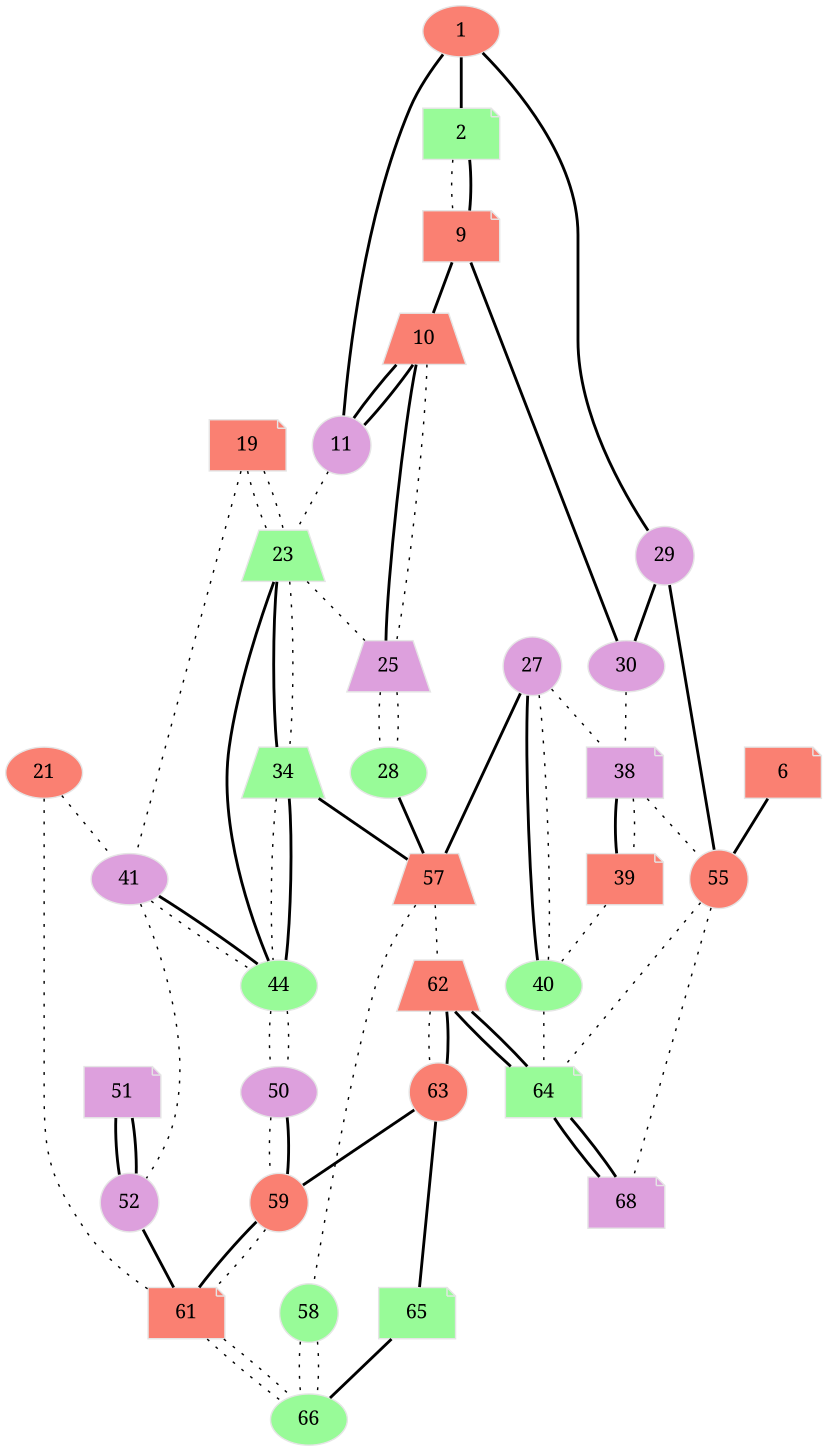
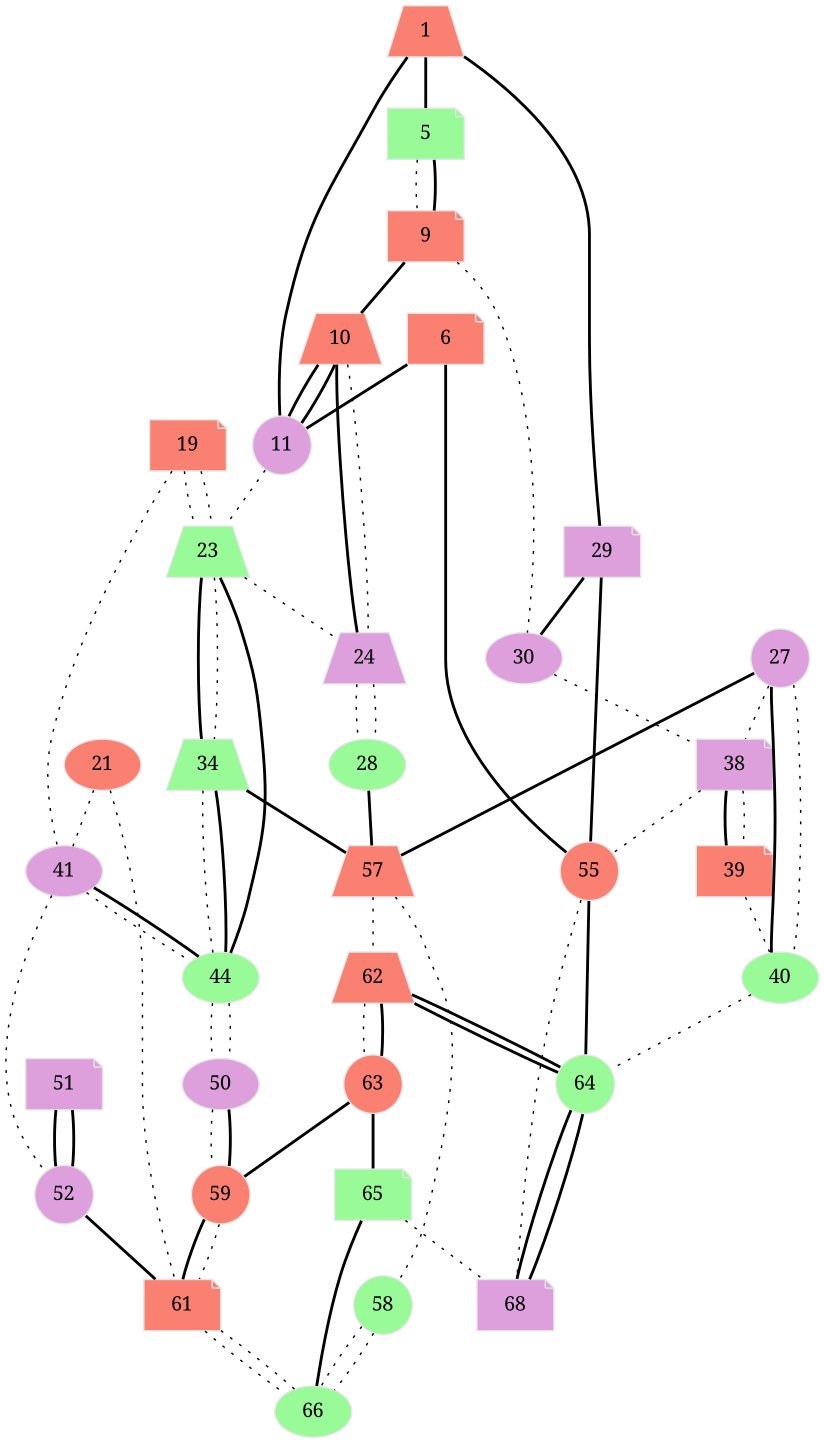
(461, 31) -> (426, 31)
(461, 134) -> (426, 134)
none -> (362, 393)
(544, 452) -> (529, 438)
(665, 556) -> (602, 552)
(389, 666) -> (365, 658)
(632, 985) -> (587, 978)
(544, 1092) -> (585, 1084)
none -> (444, 1250)
